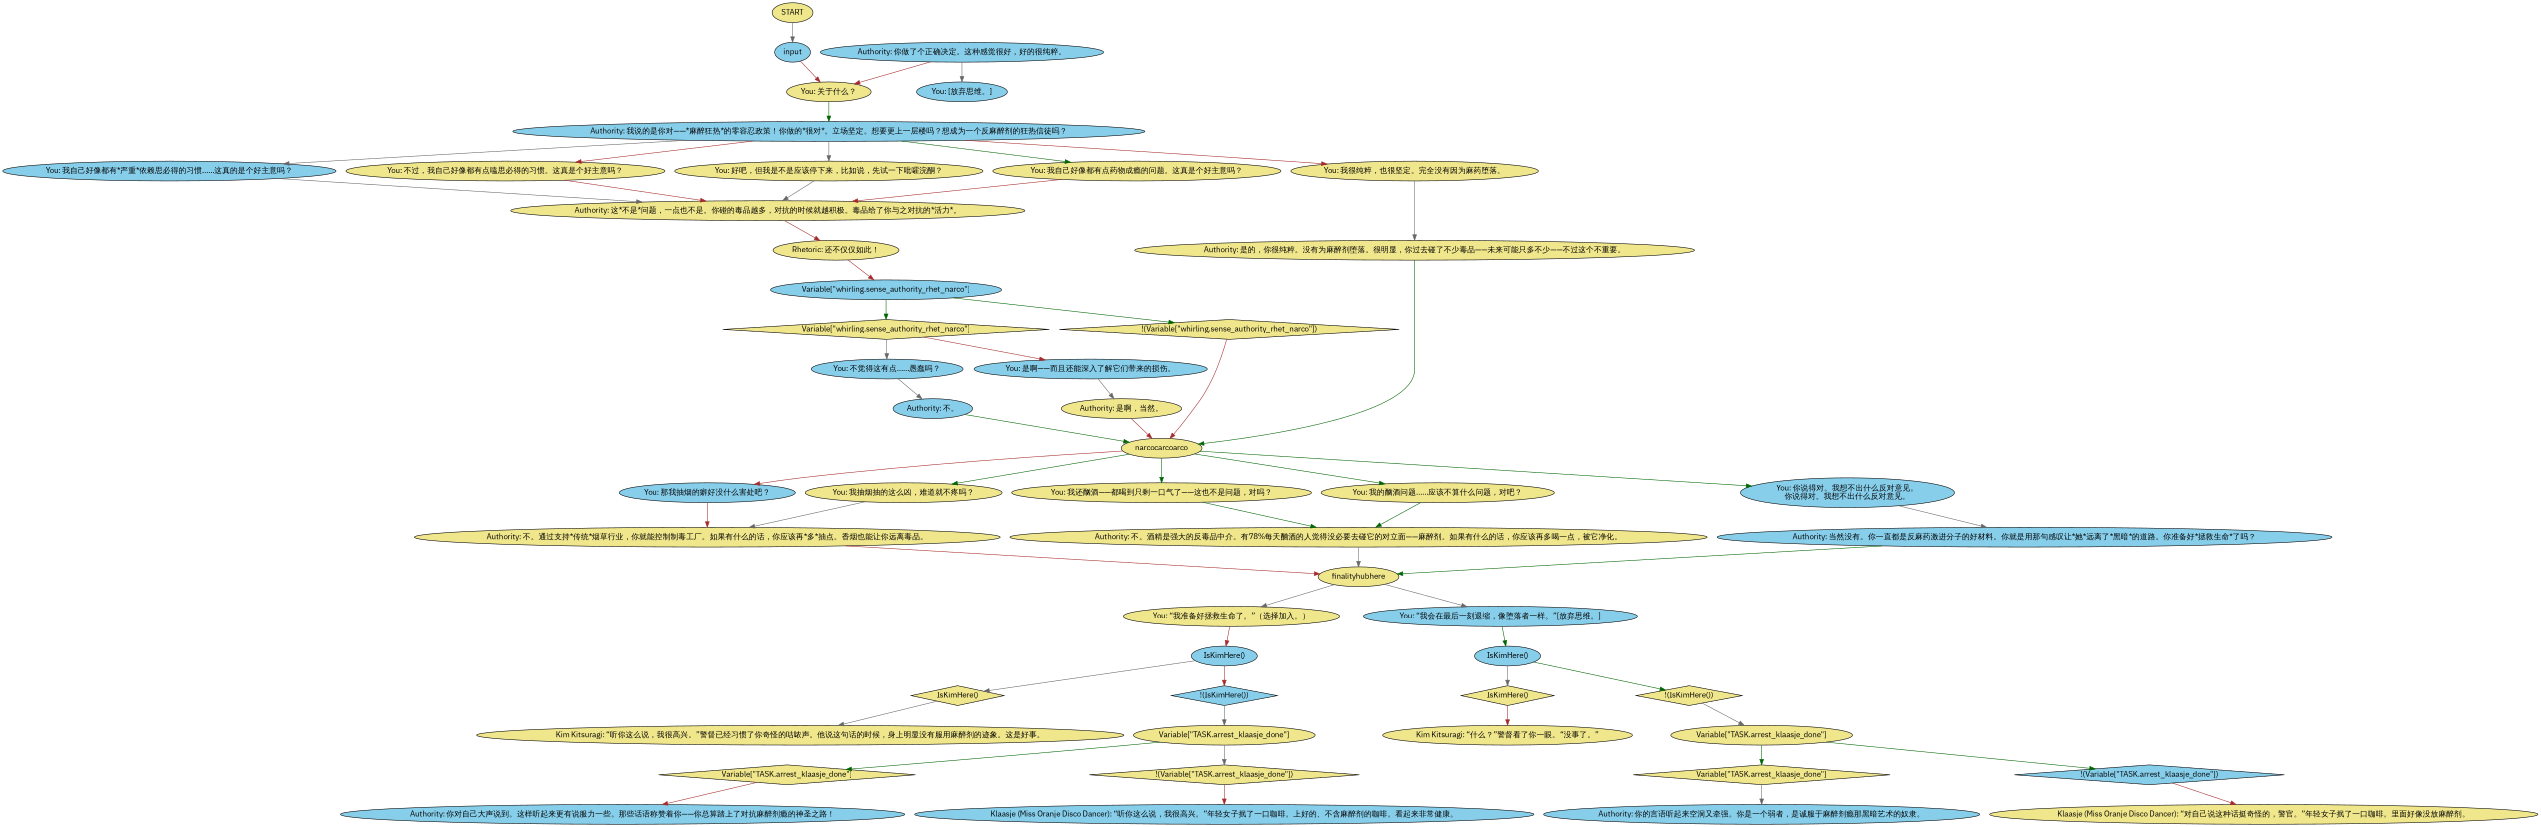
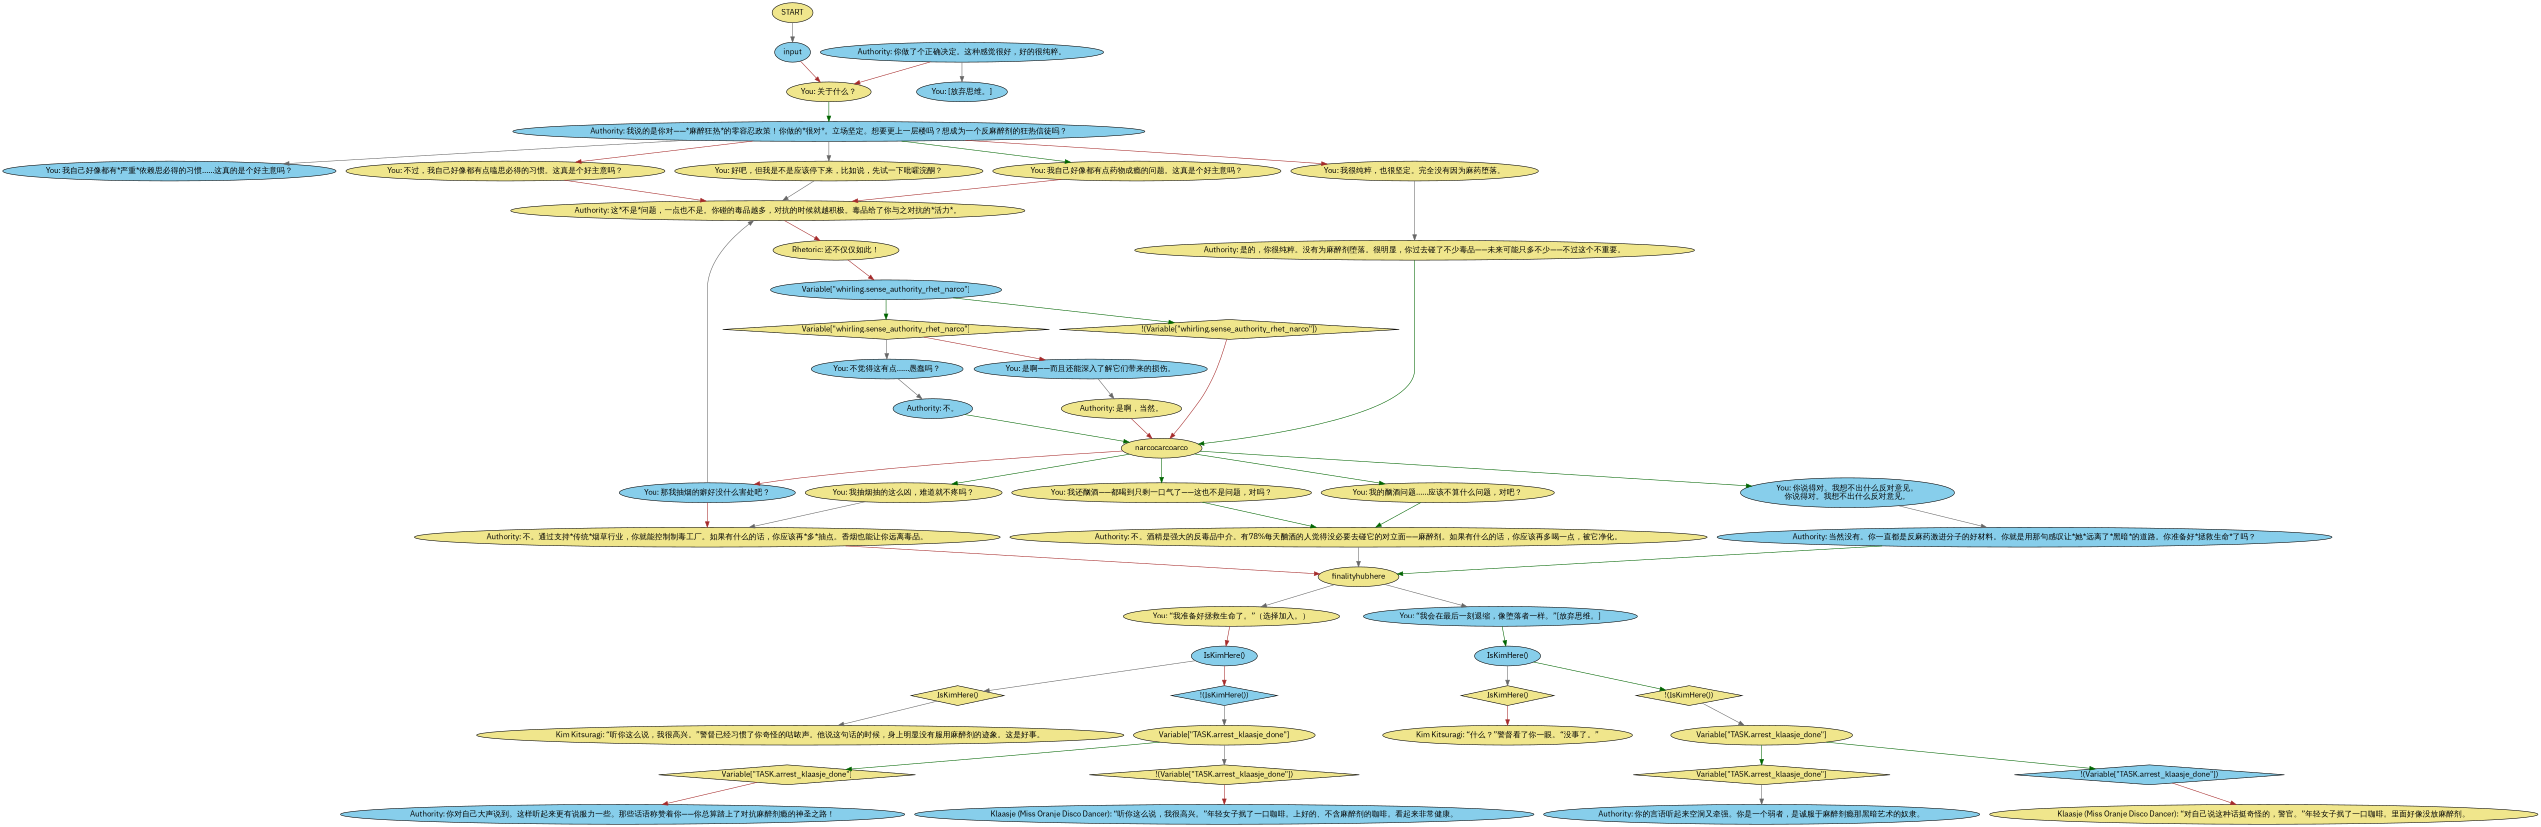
(457, 190) -> (707, 346)
